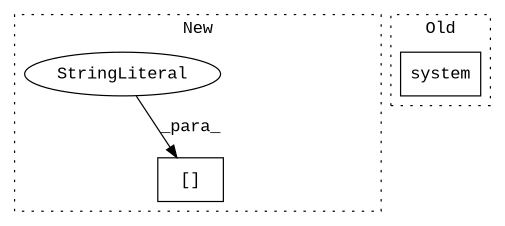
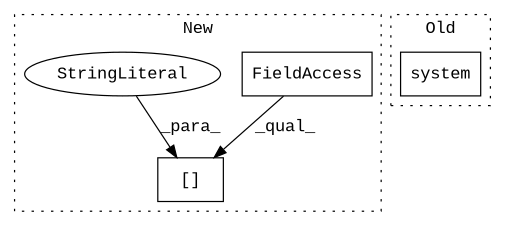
none -> (307, 74)
